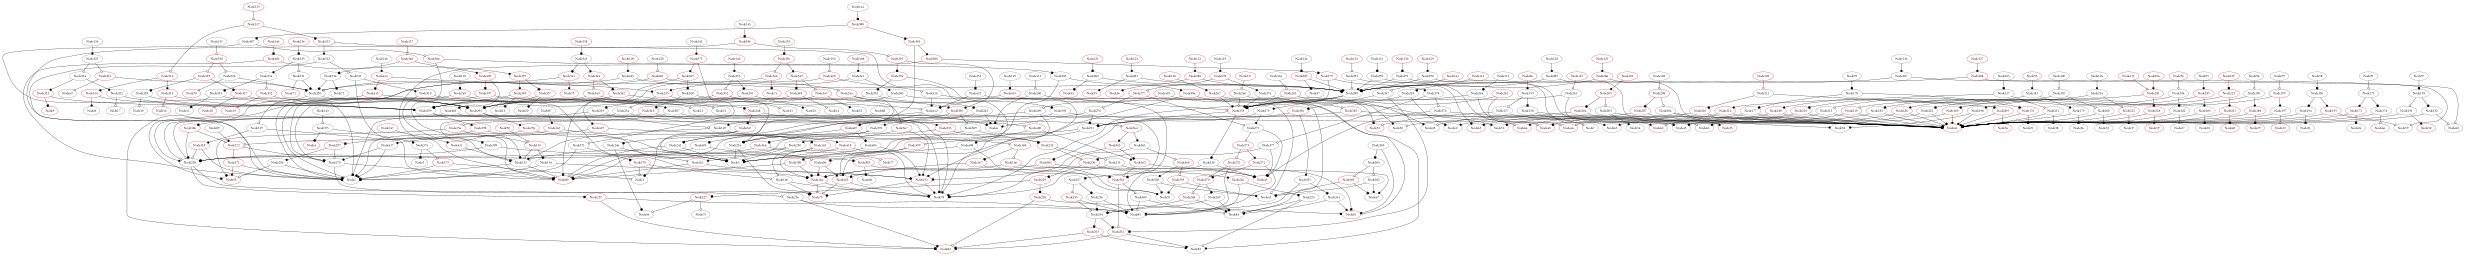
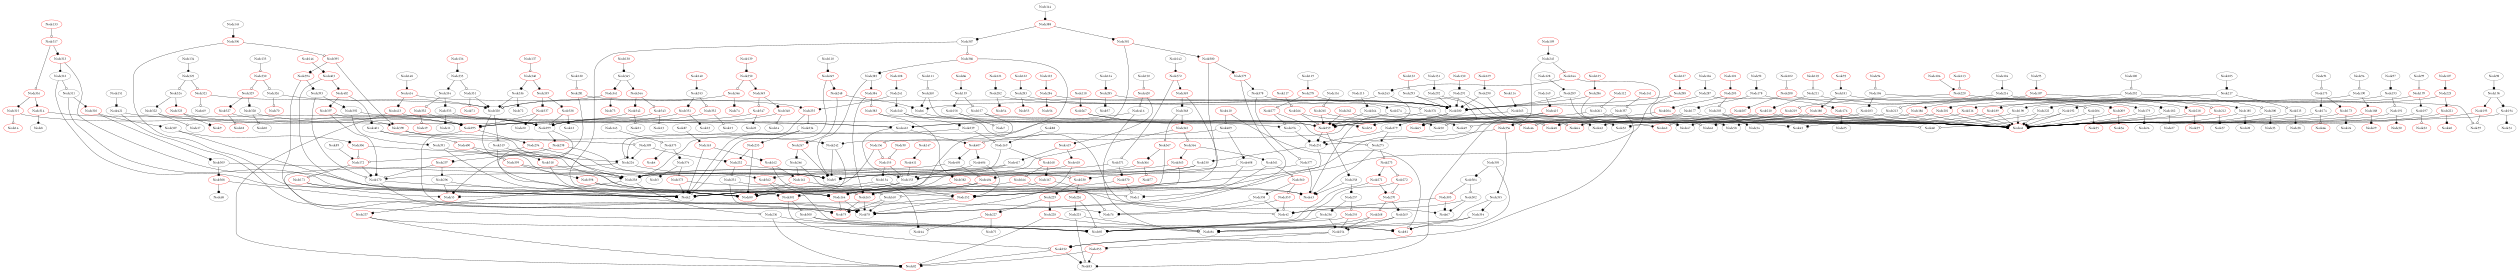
(1477, 117) -> (1516, 117)
(1042, 120) -> (1102, 123)
